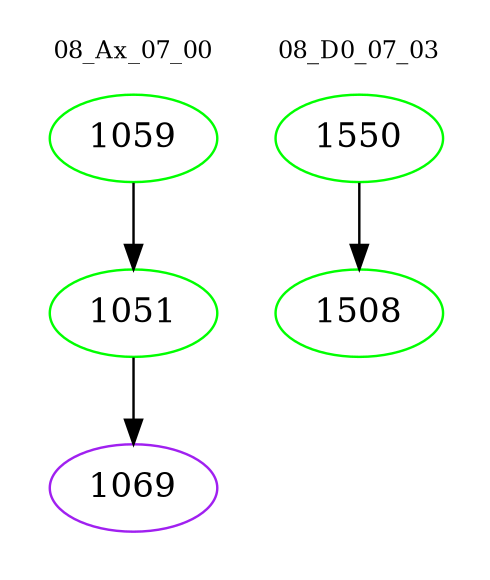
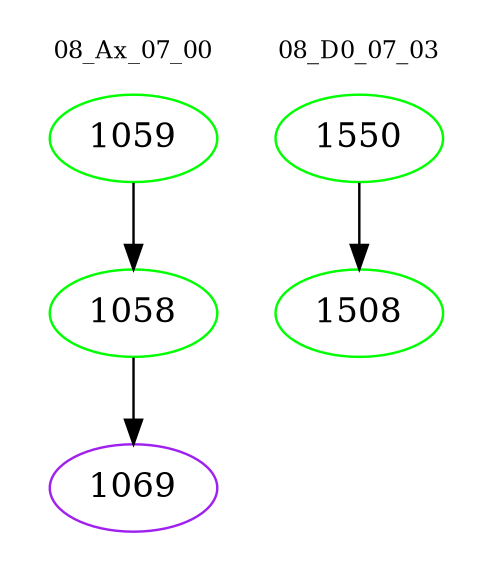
(134, 313) -> (134, 313)
